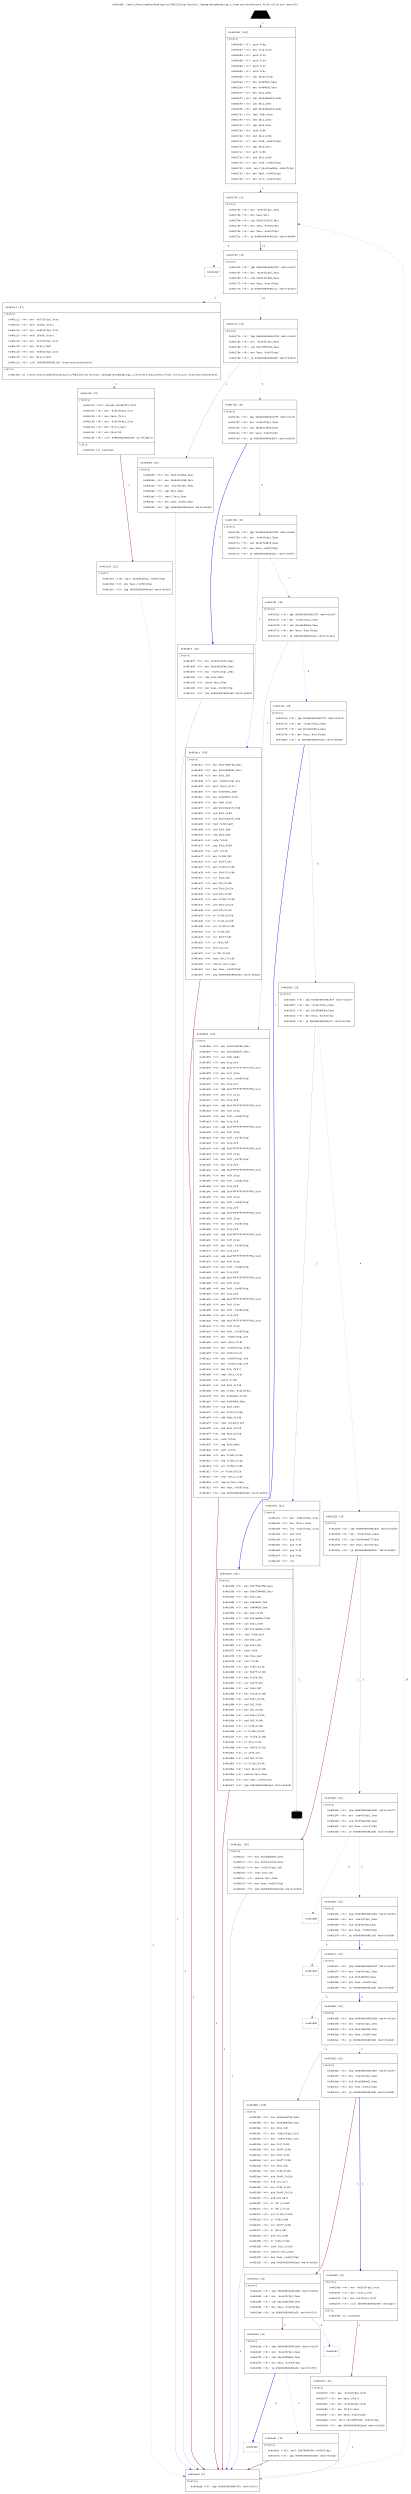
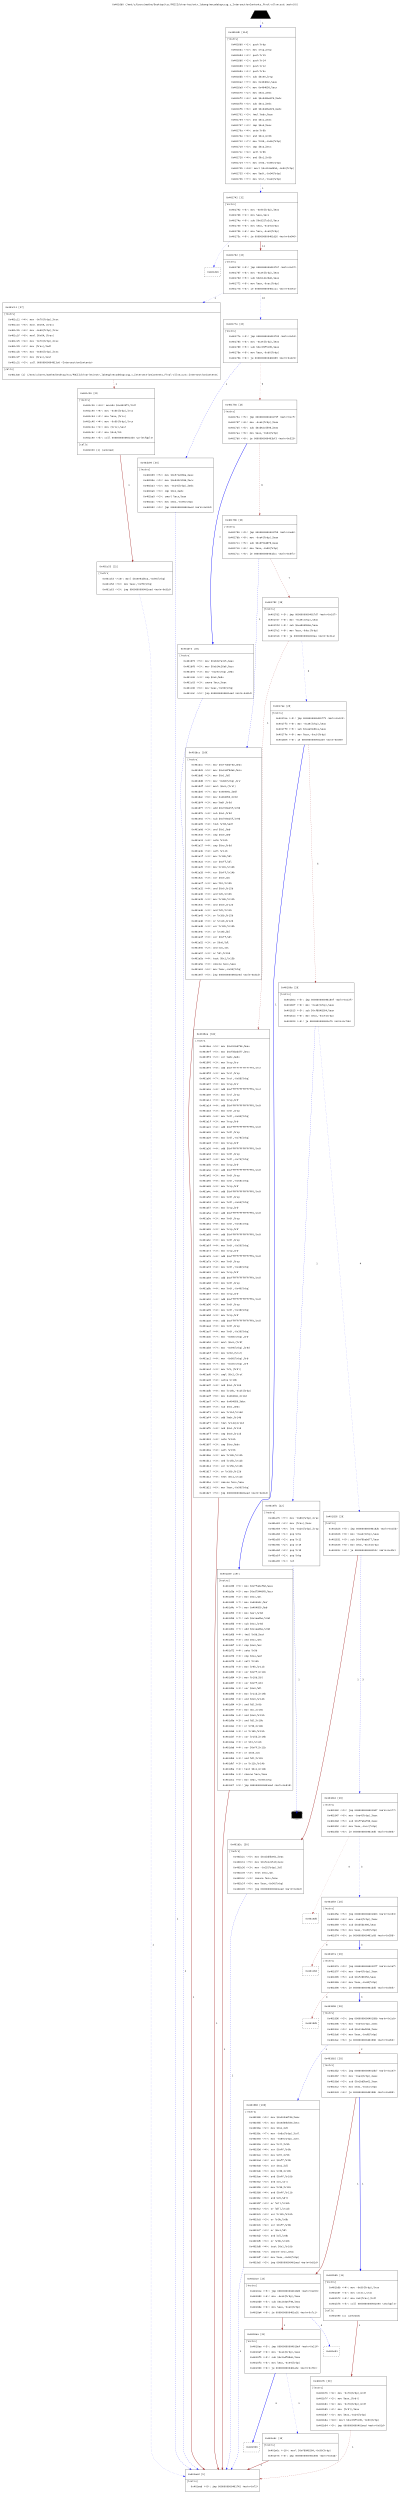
(404, 1375) -> none
